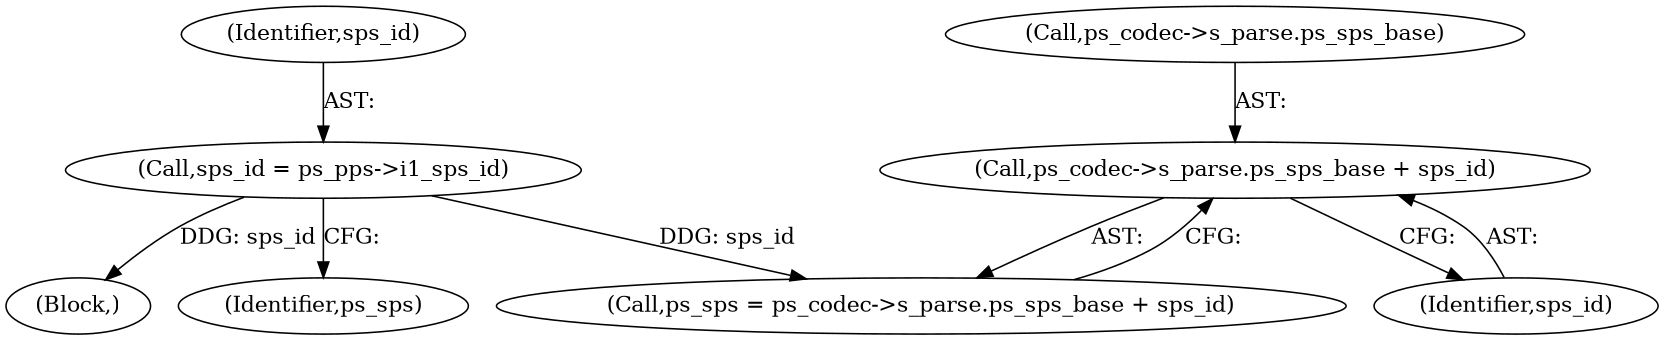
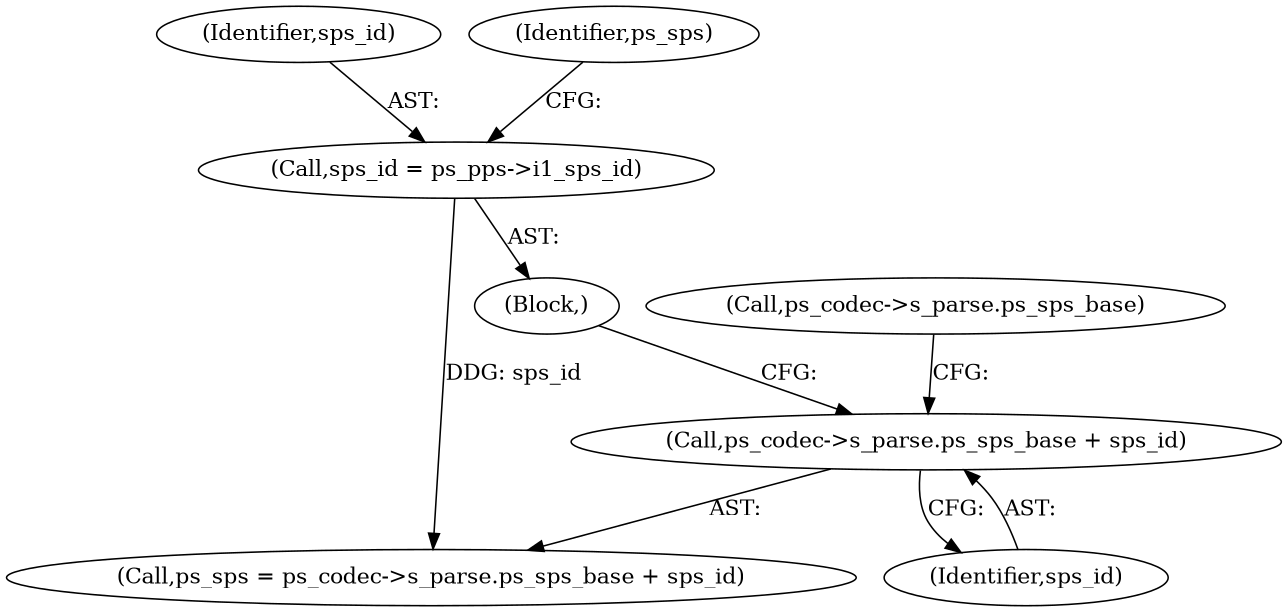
(1265, 102) -> (965, 374)
(323, 230) -> (542, 97)
(248, 238) -> (538, 238)
(1143, 254) -> (718, 367)
